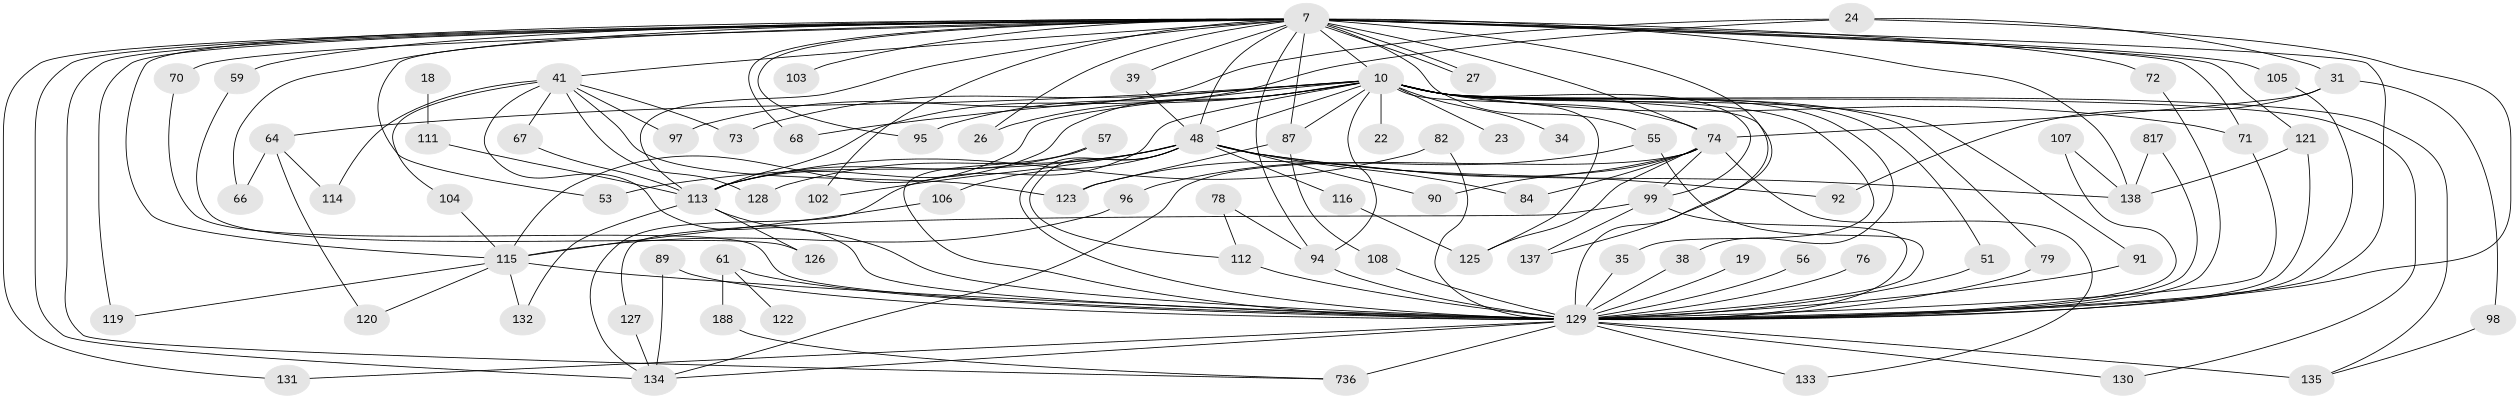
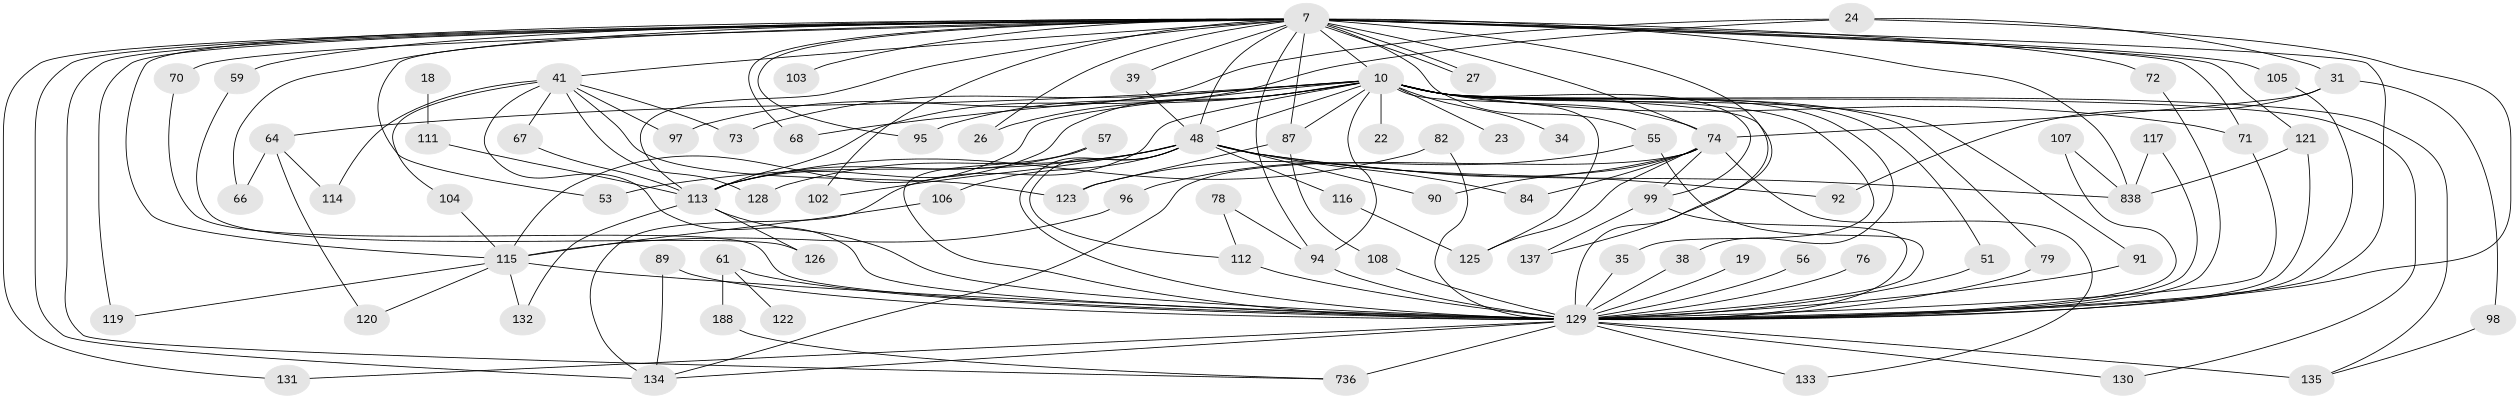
(2153, 139) -> (2153, 139)
(2131, 199) -> (2131, 199)
(631, 320) -> none
